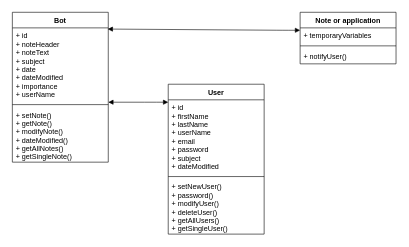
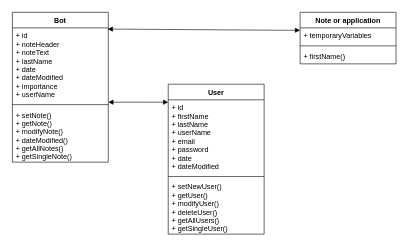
(22, 36) -> (22, 36)
(330, 56) -> (328, 56)
(178, 108) -> (178, 108)
(199, 187) -> (199, 187)
